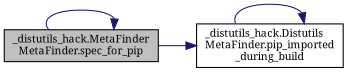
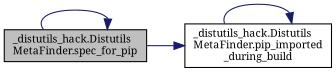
(81, 46) -> (75, 46)
